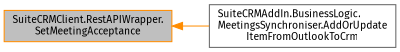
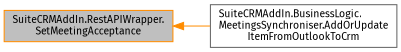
(88, 26) -> (89, 26)
